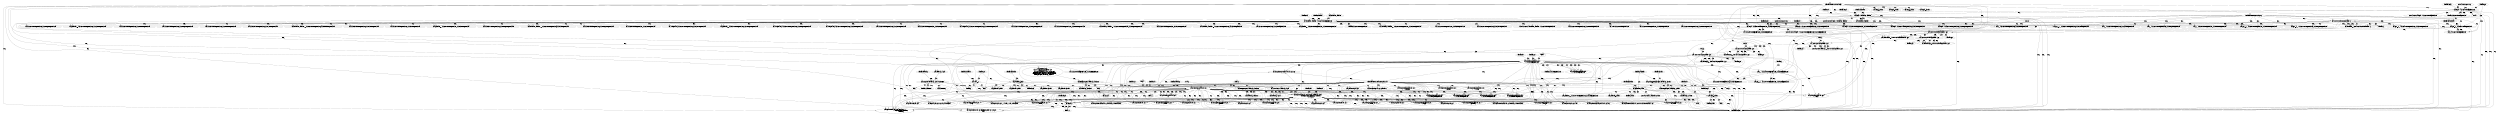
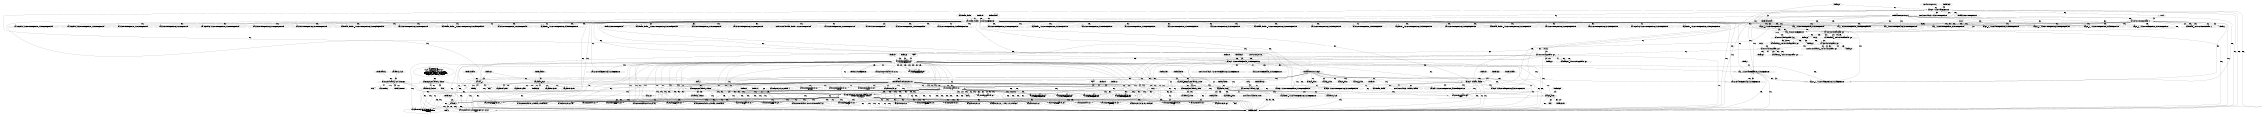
(1781, 6) -> (1283, 66)
none -> (1777, 32)
